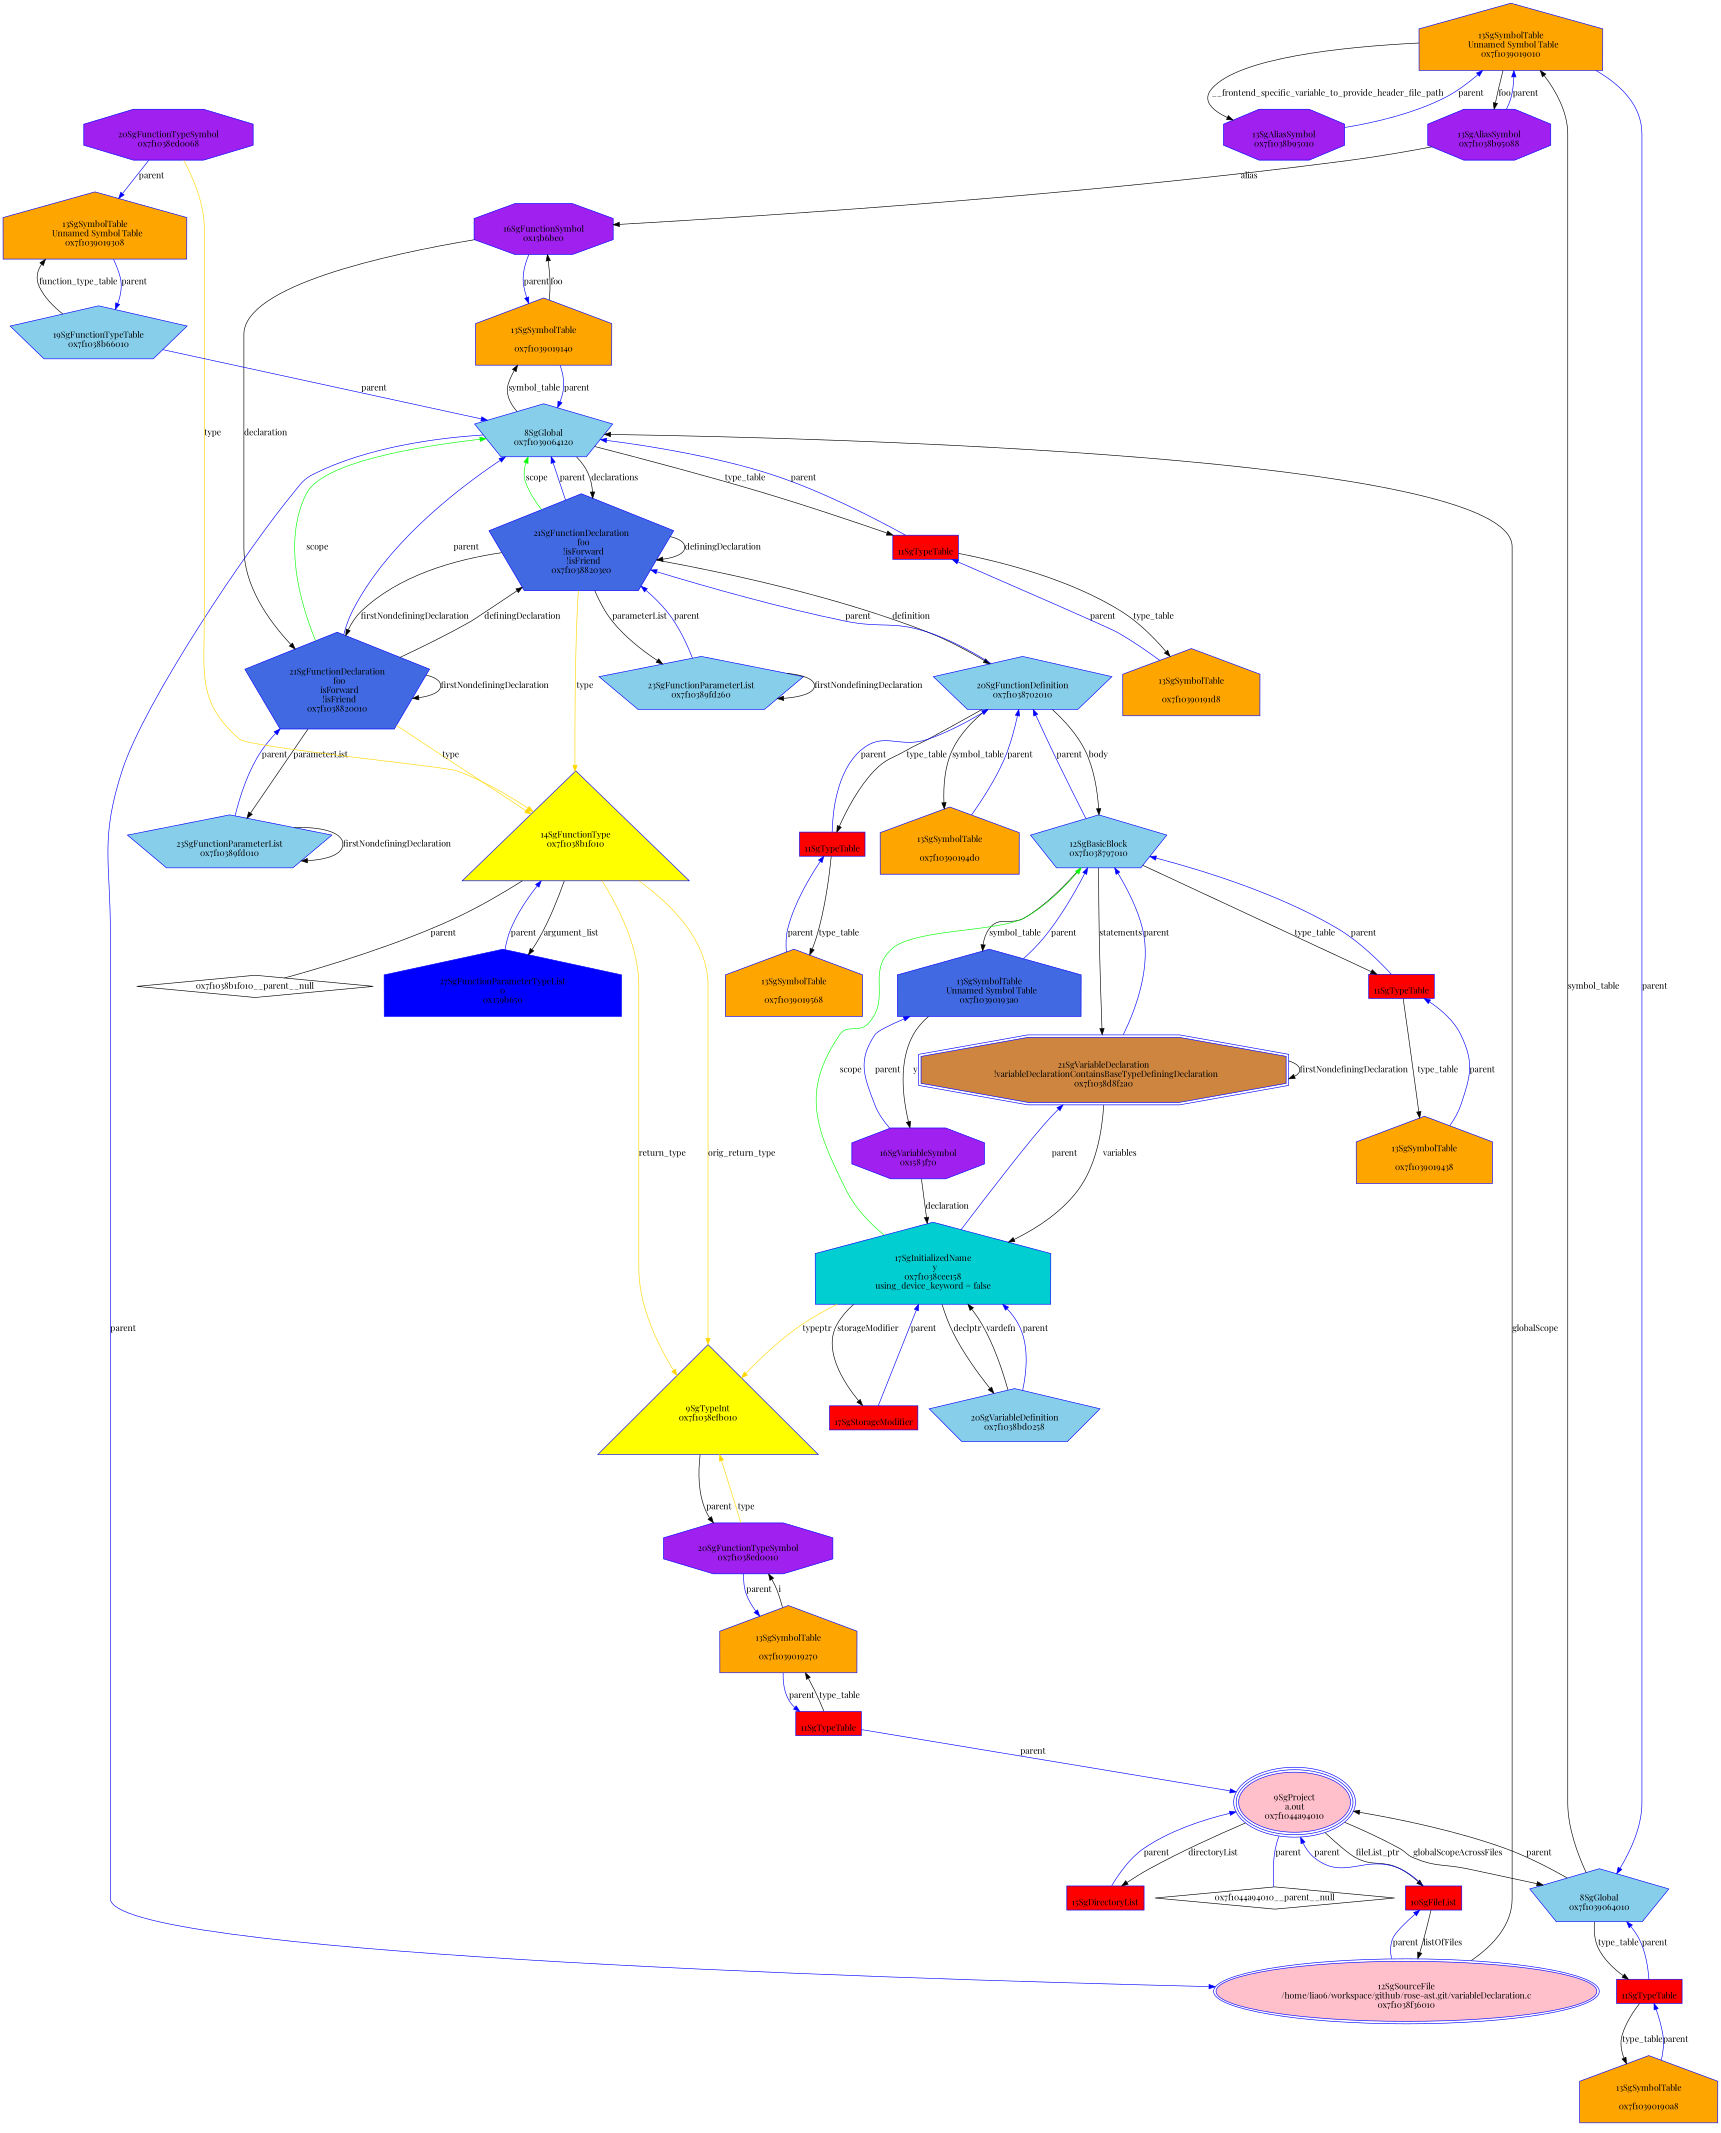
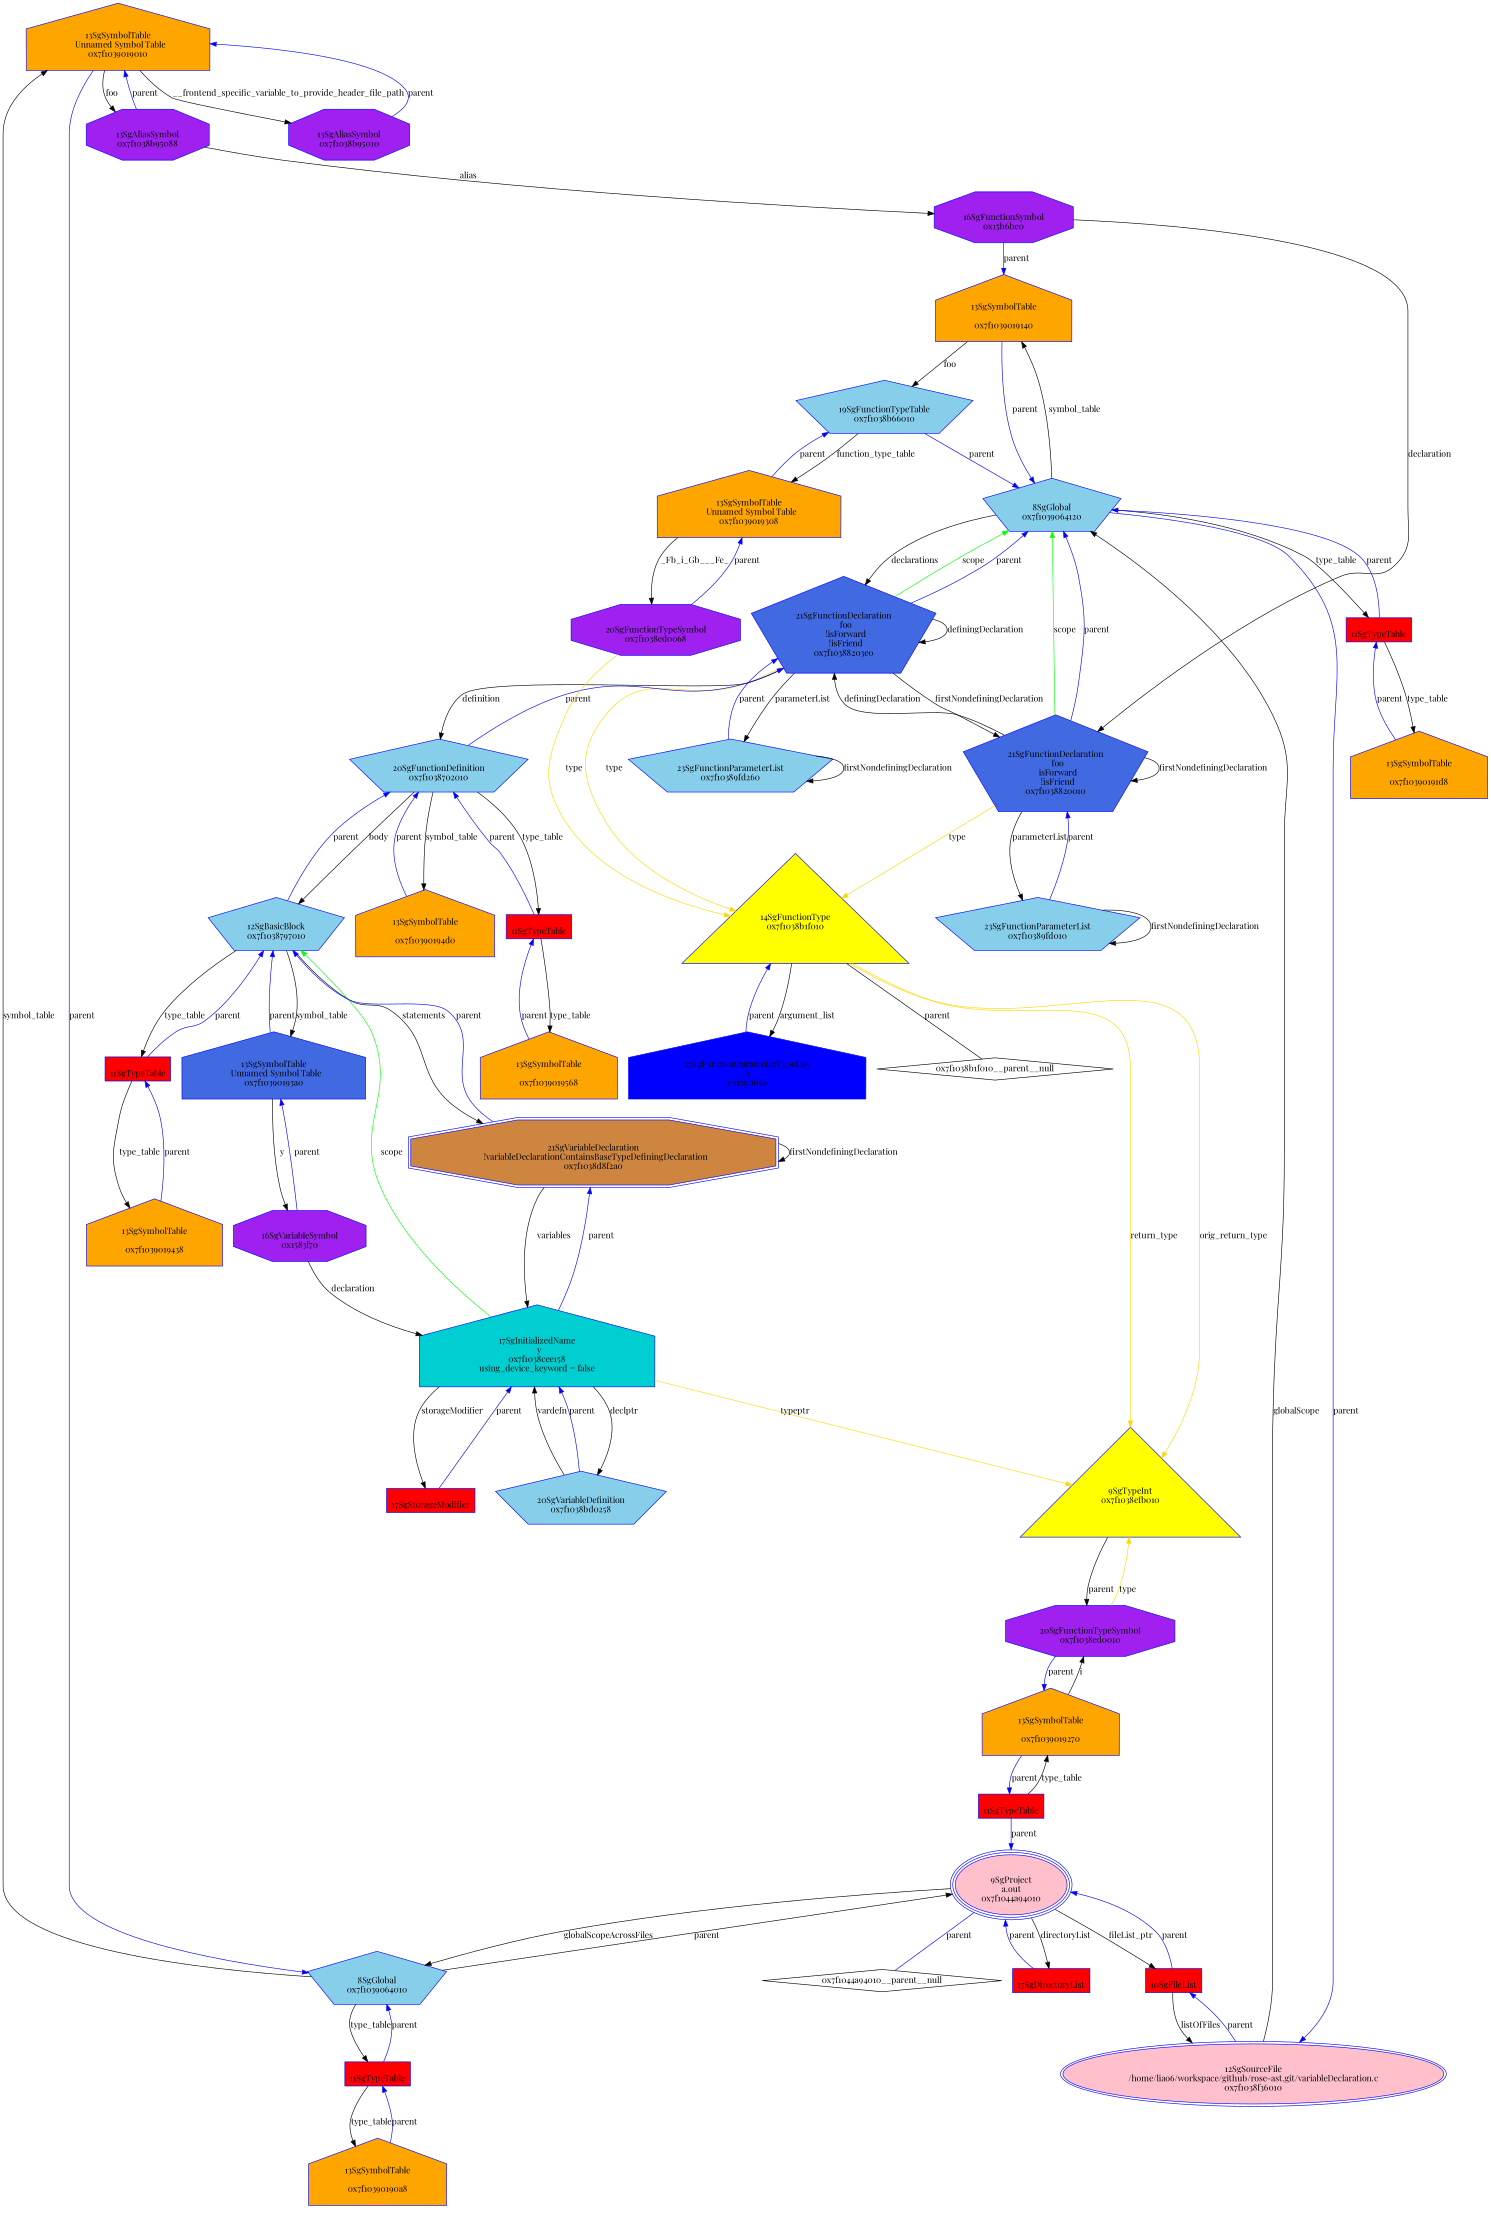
(550, 280) -> (942, 362)
none -> (656, 564)
